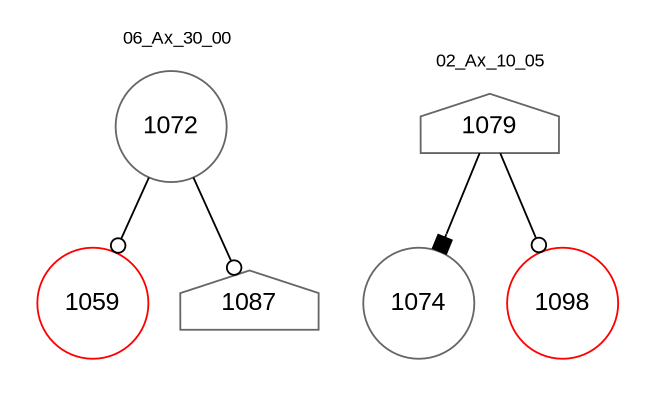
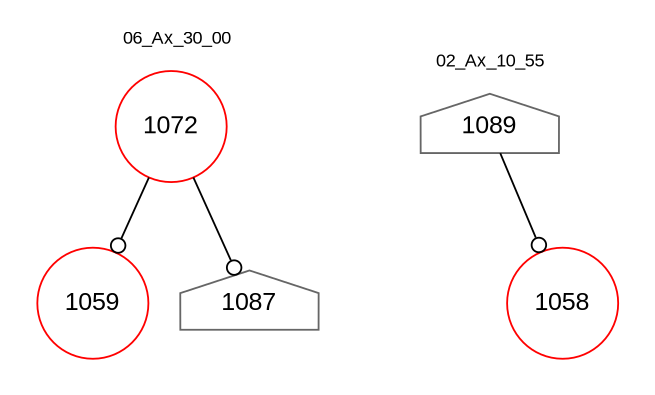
(491, 62) -> (491, 62)
(171, 127) -> (171, 127)
(490, 127) -> (490, 127)
(419, 303) -> none
(563, 303) -> (563, 303)
